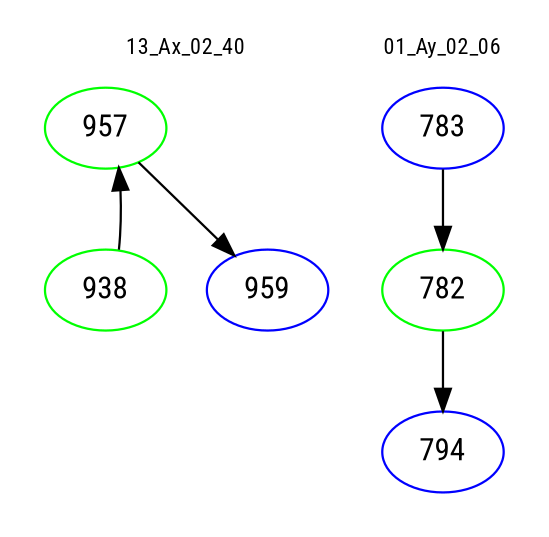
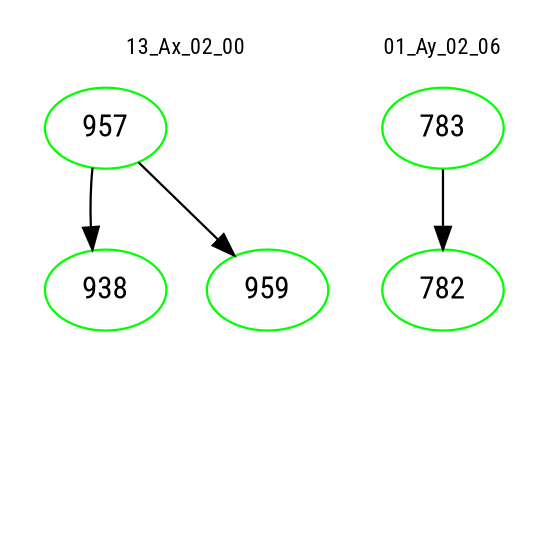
(187, 48) -> (187, 48)
(443, 128) -> (443, 128)
(121, 220) -> (91, 197)
(268, 290) -> (268, 290)
(443, 452) -> none
